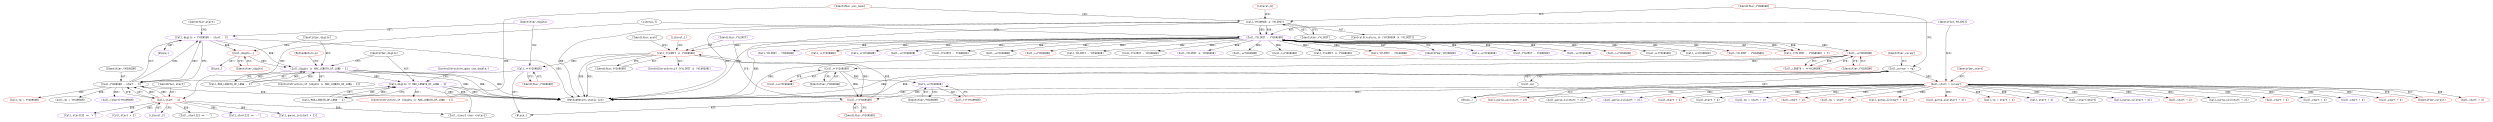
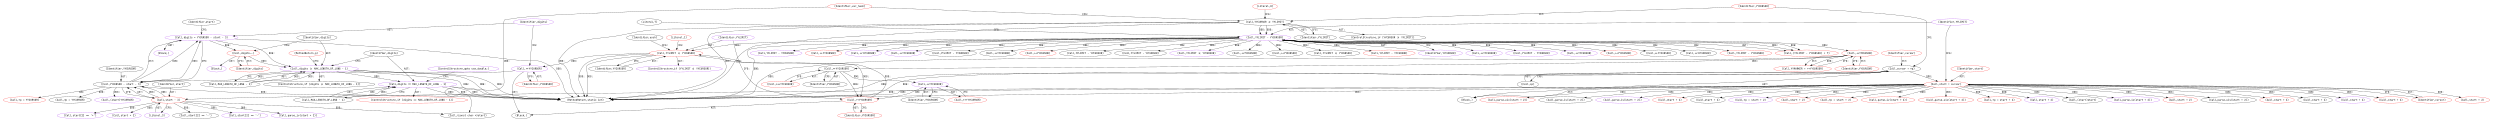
(400, 38) -> (795, 92)
(1803, 69) -> (1803, 69)
